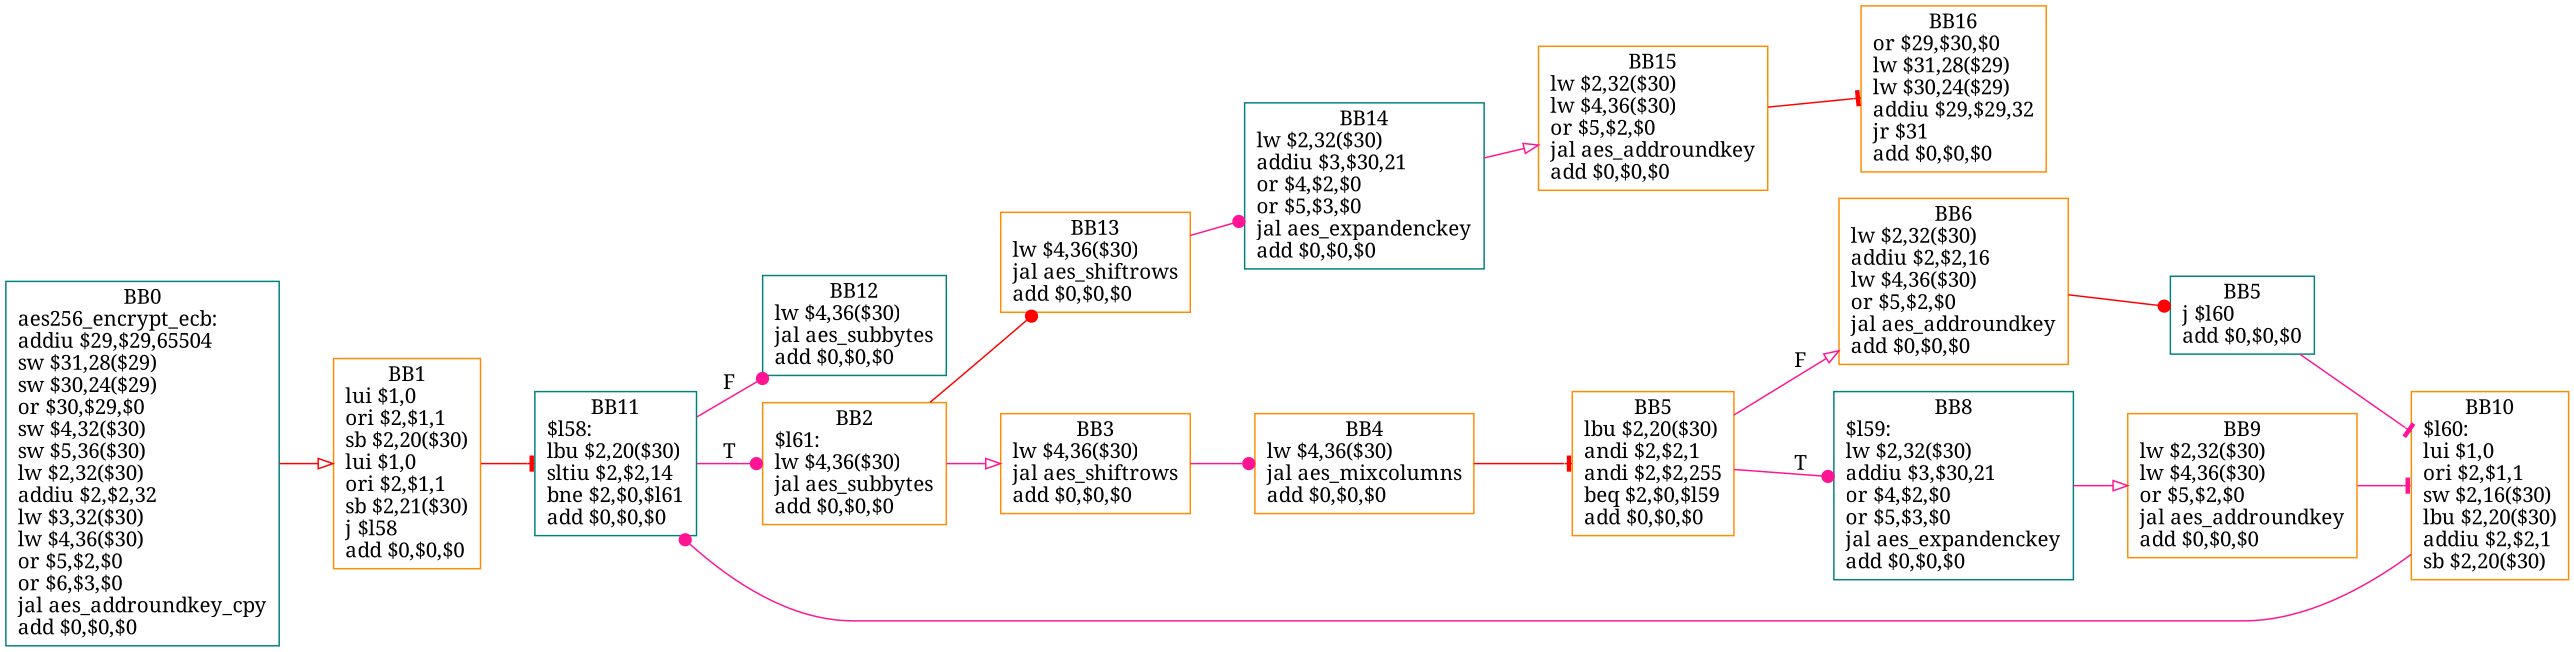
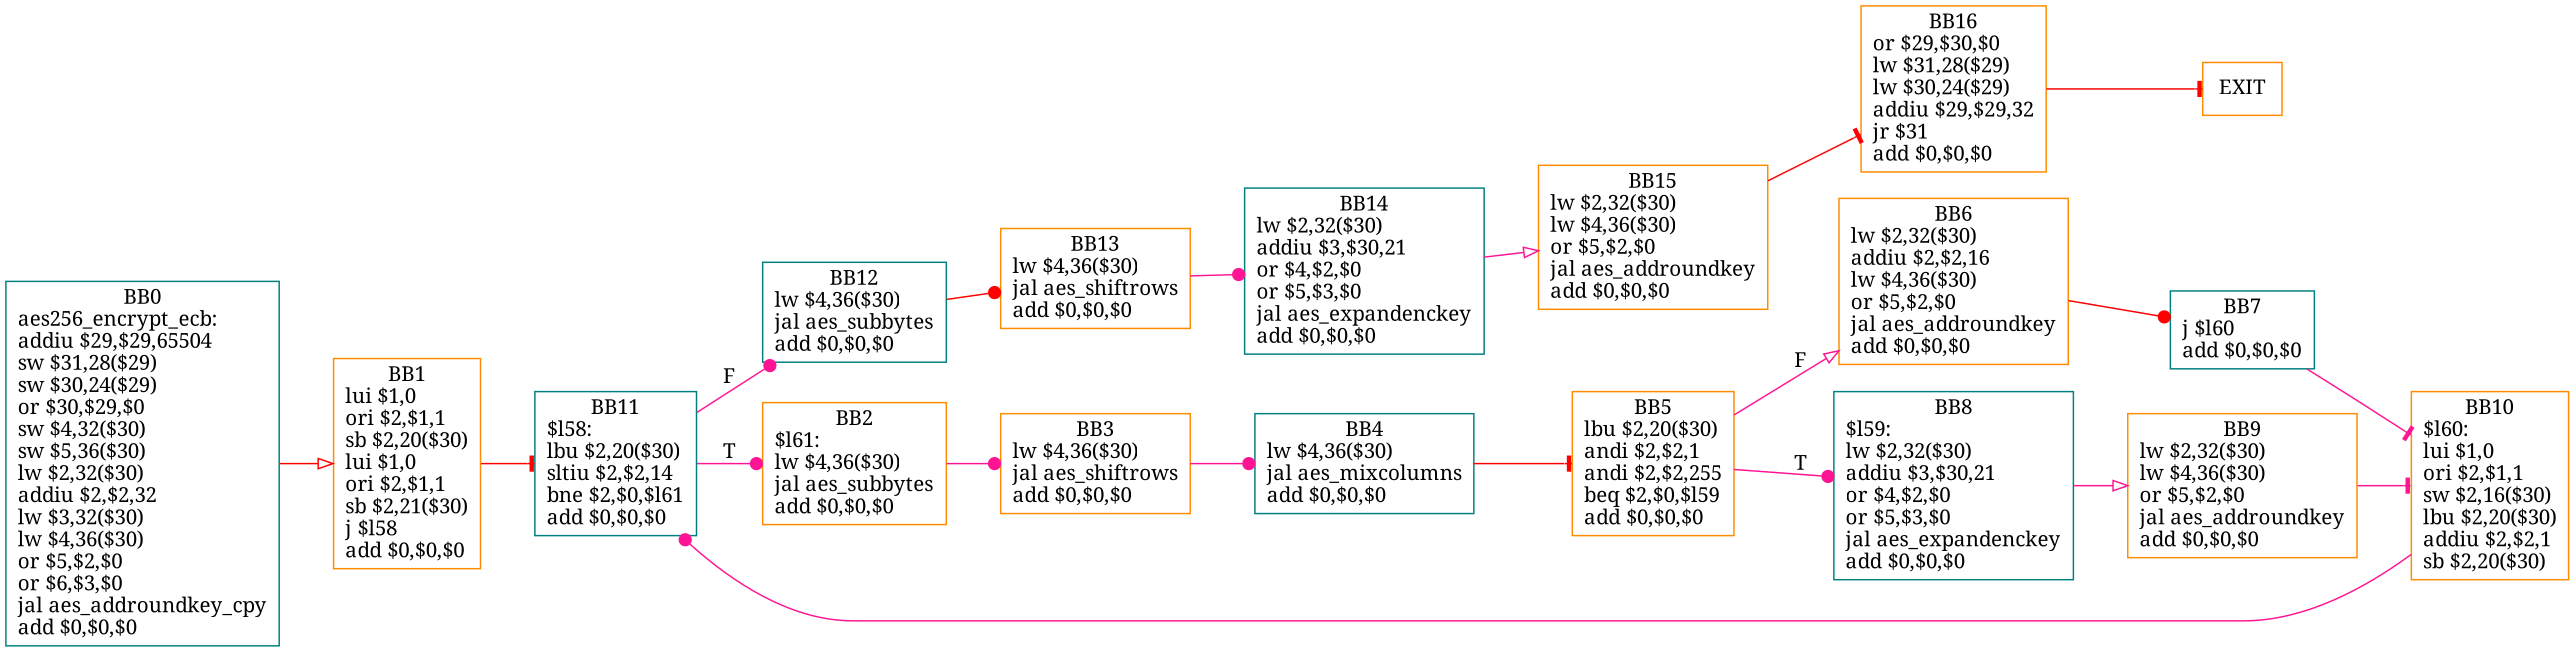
none -> (2242, 89)
(2242, 315) -> (2242, 330)
(979, 361) -> (968, 296)
(966, 464) -> (967, 464)
(1364, 464) -> (1364, 464)
